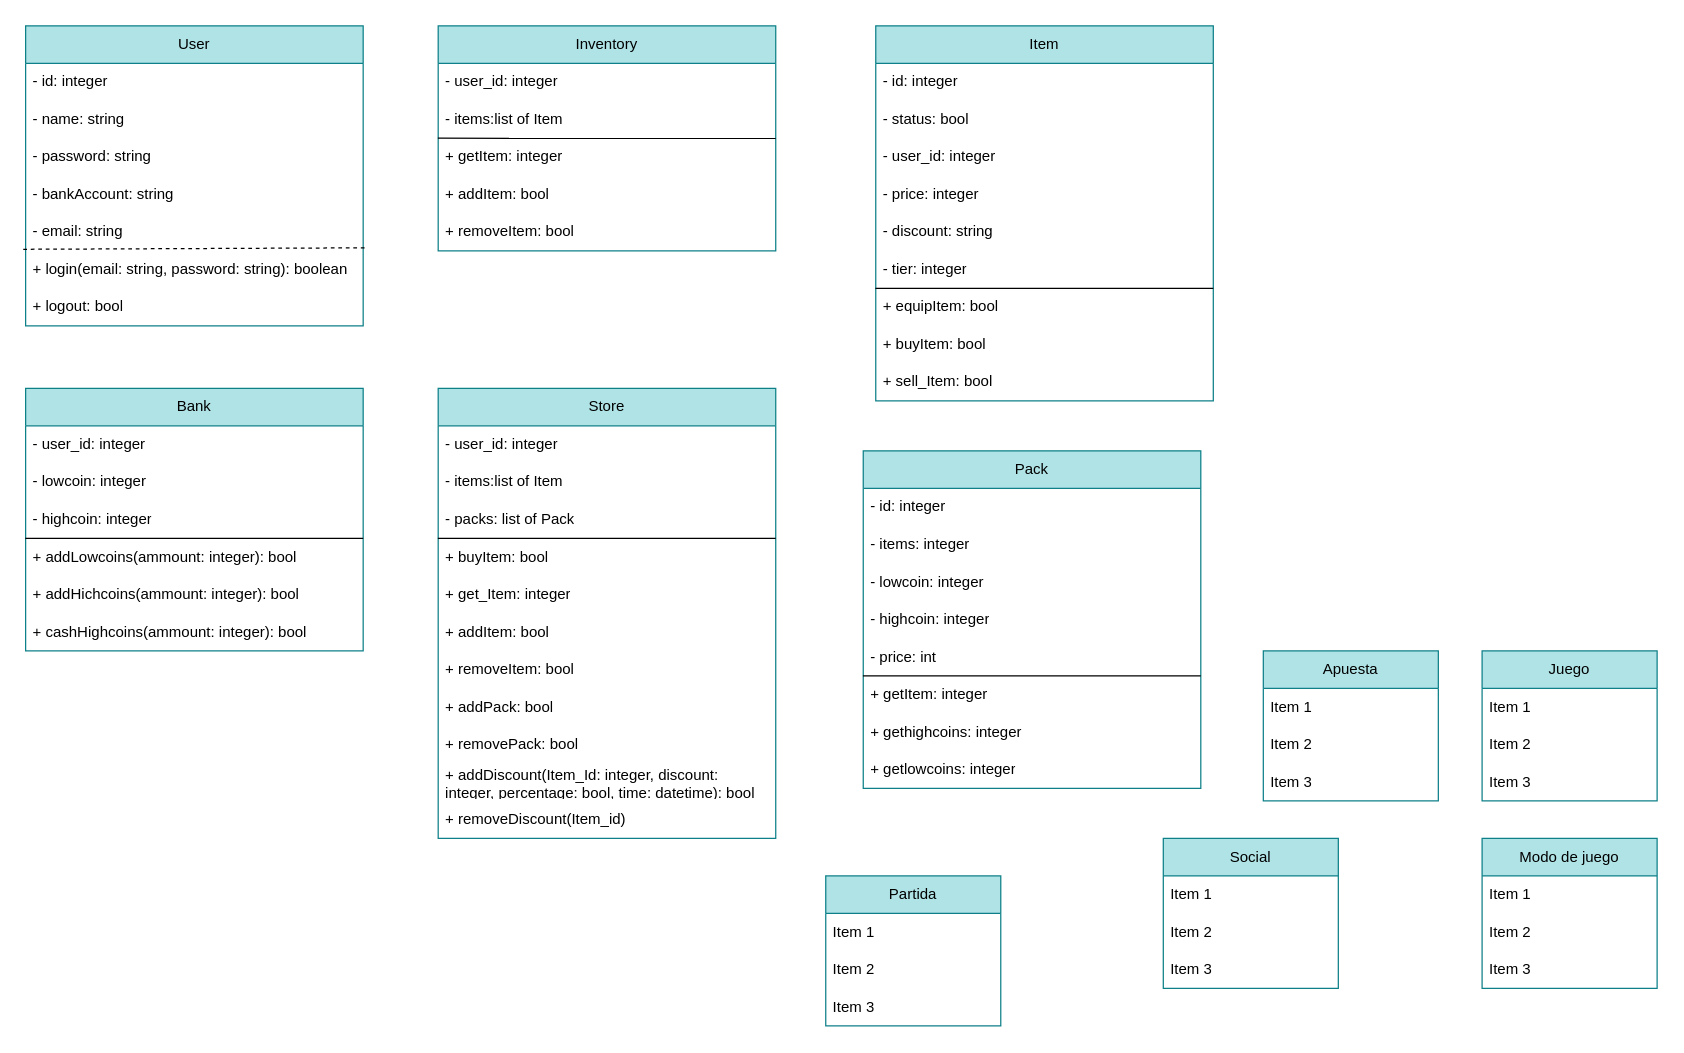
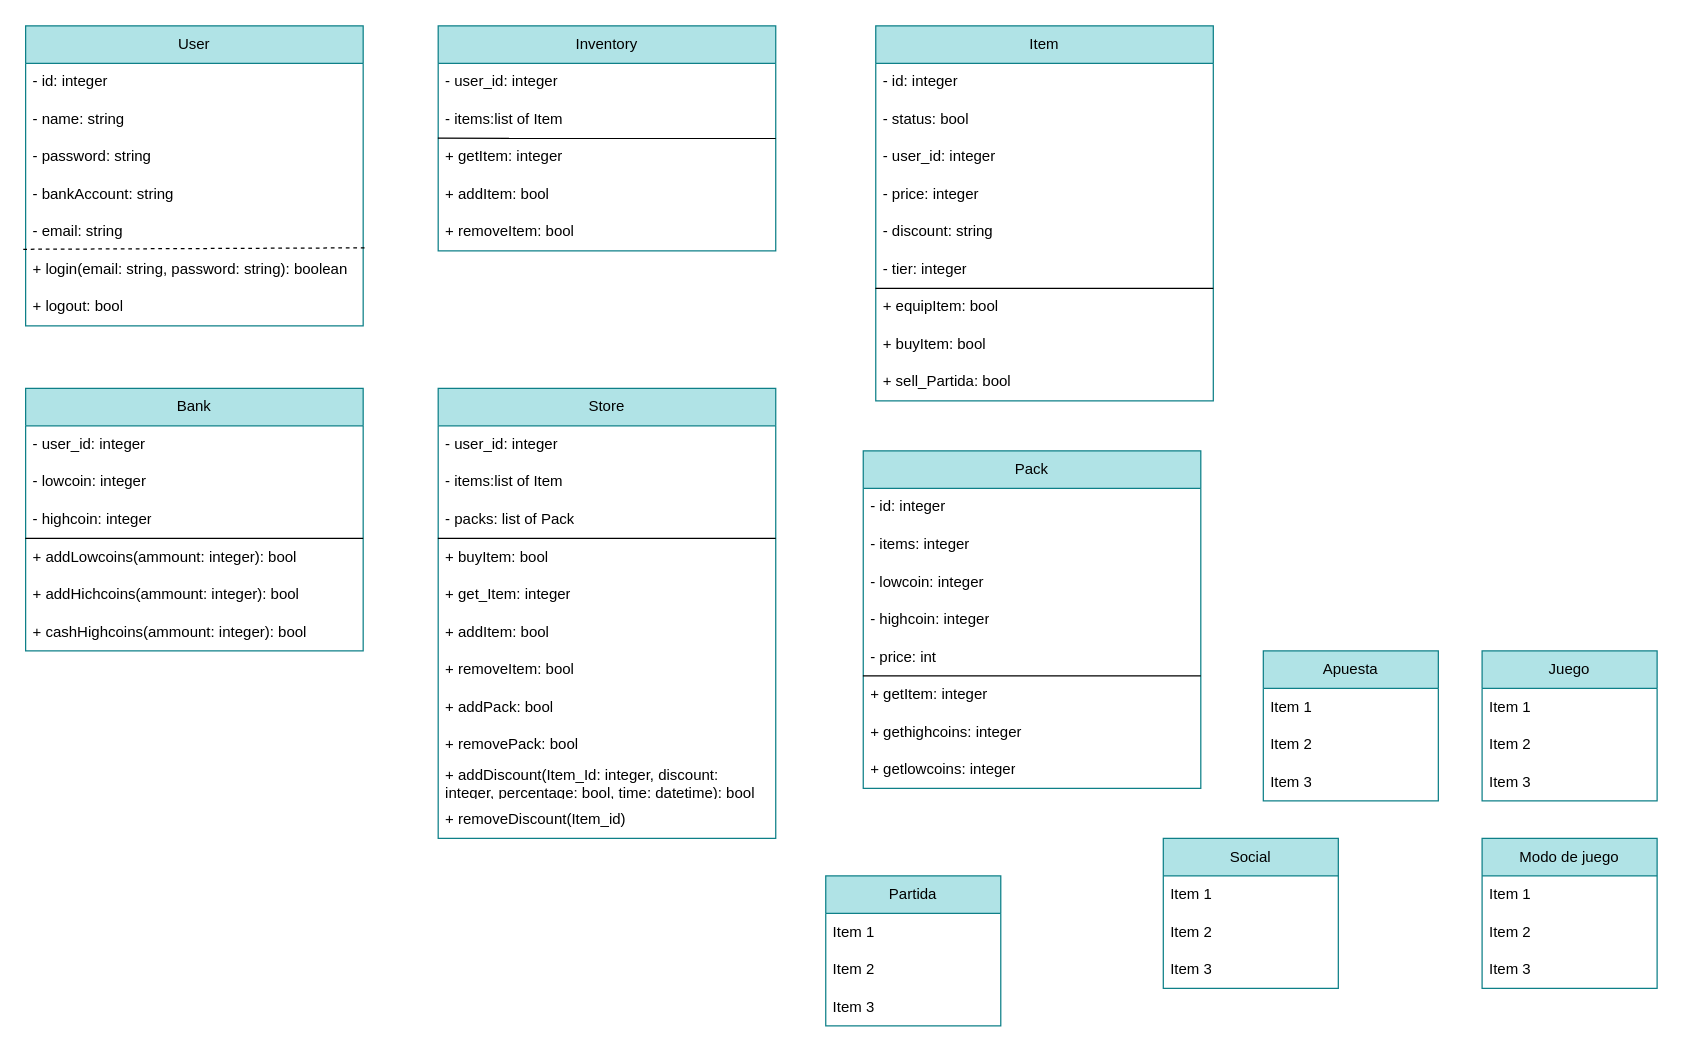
(943, 382) -> (953, 382)
